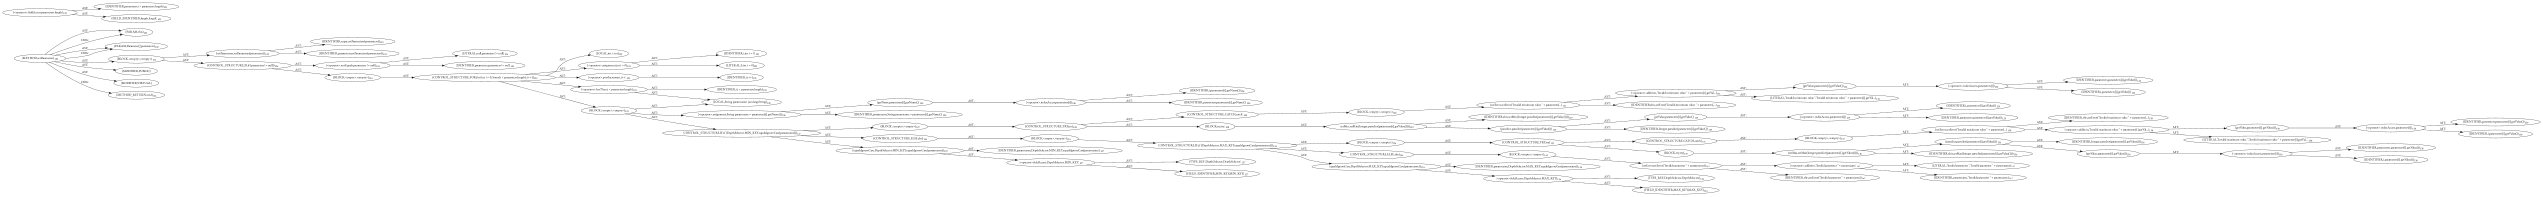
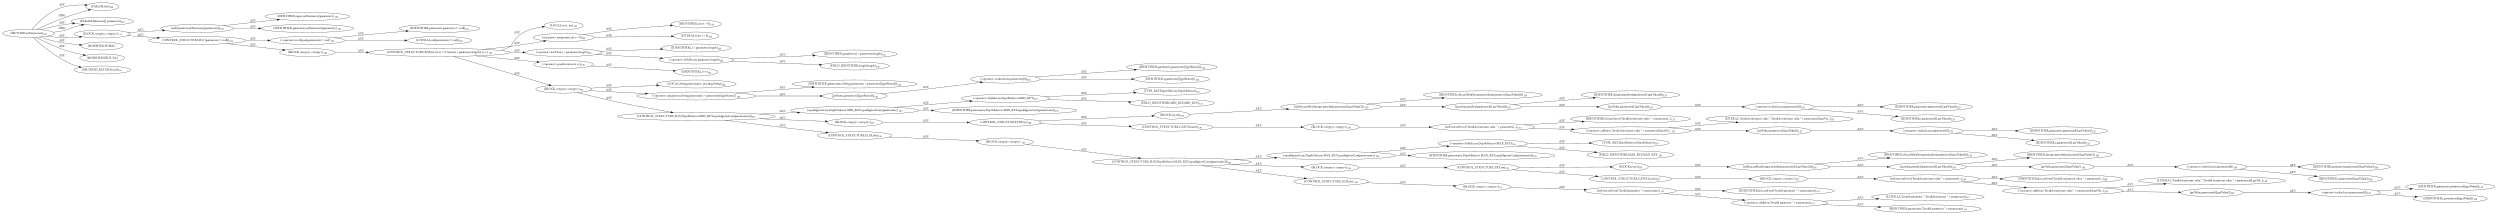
(86, 82) -> (63, 55)
(671, 96) -> (628, 56)
